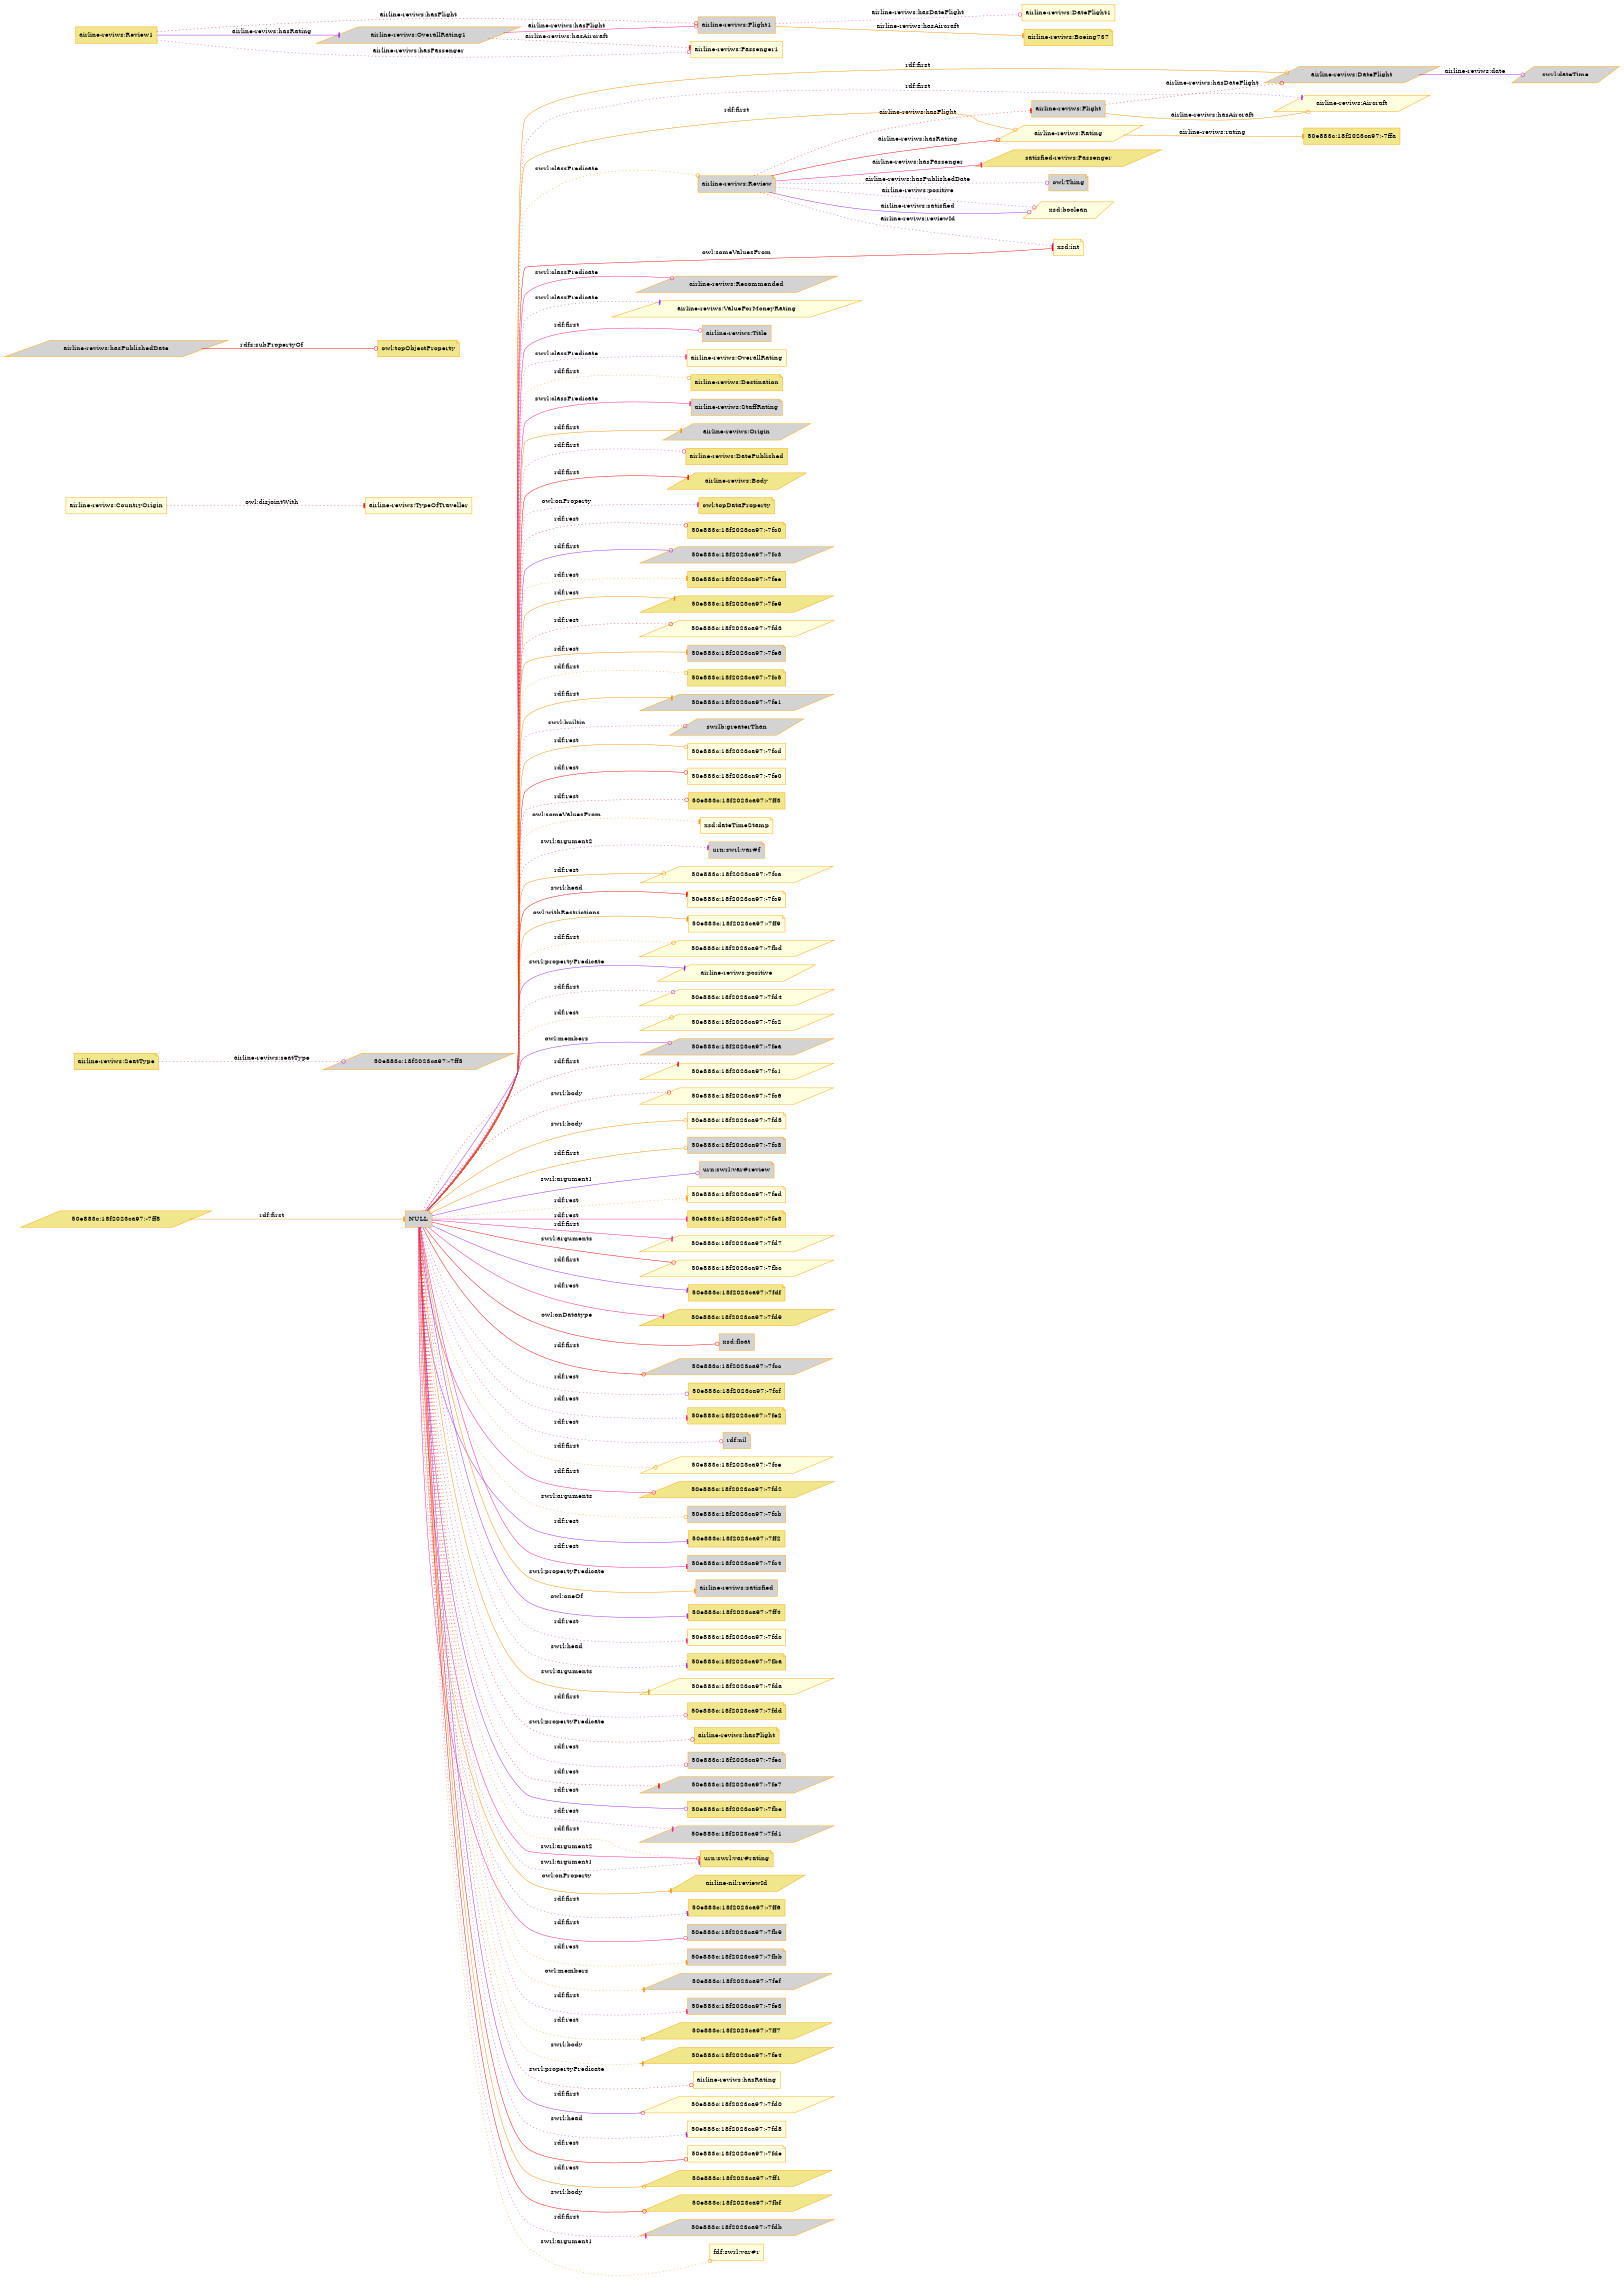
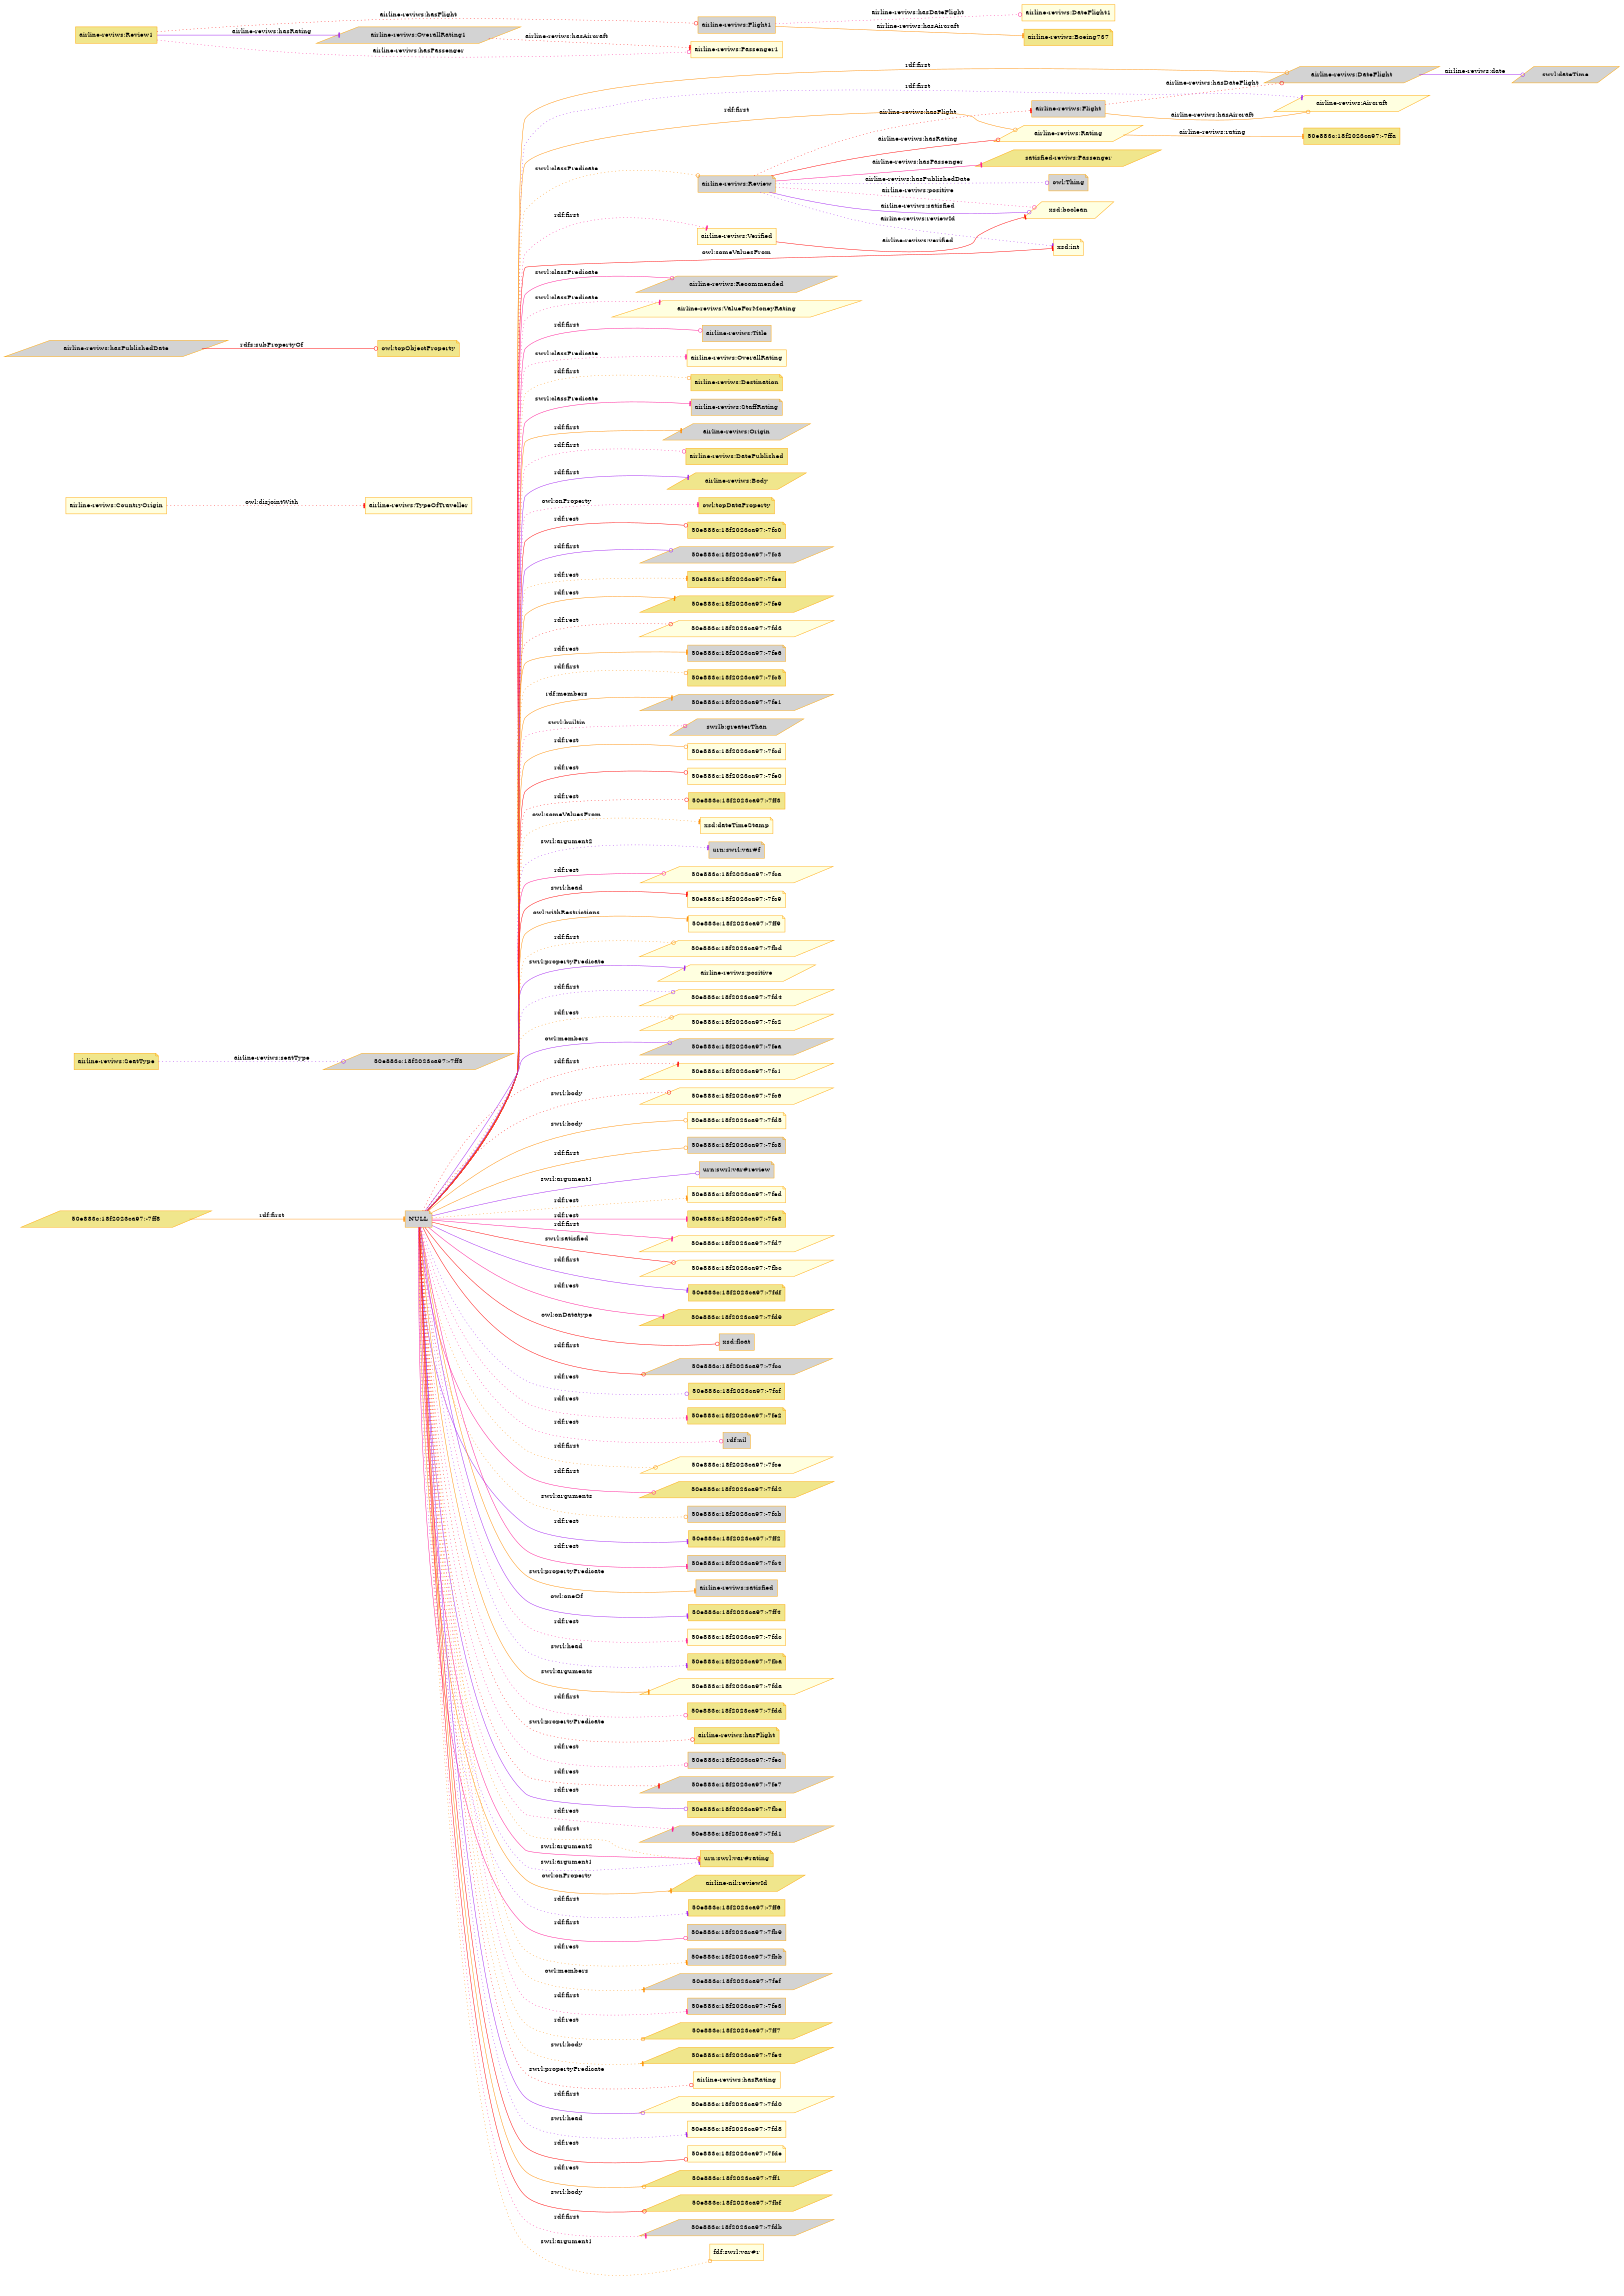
(599, 29) -> none
none -> (737, 236)
(567, 694) -> (567, 694)
(518, 711) -> (518, 711)
(519, 785) -> (519, 785)
(519, 809) -> (519, 809)
(527, 884) -> (527, 884)
(567, 1239) -> (567, 1239)
